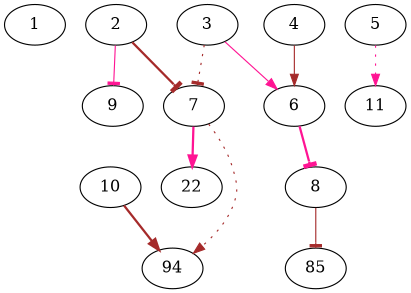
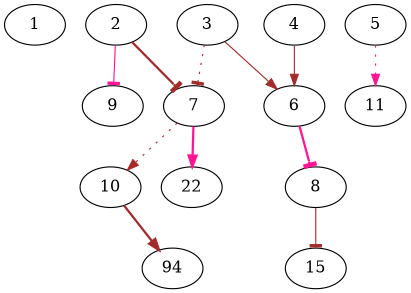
(247, 62) -> (247, 62)
(237, 187) -> (156, 143)
(316, 268) -> (316, 268)
